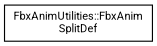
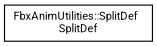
(78, 23) -> (78, 23)
